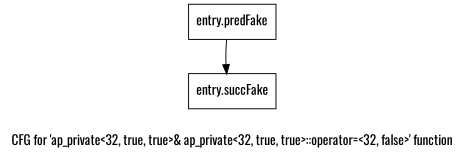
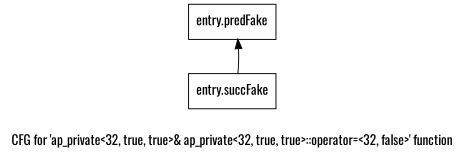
(226, 52) -> (239, 61)
